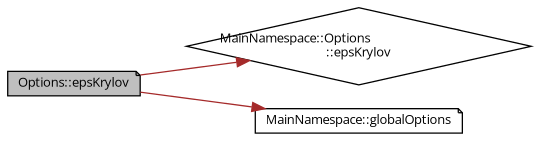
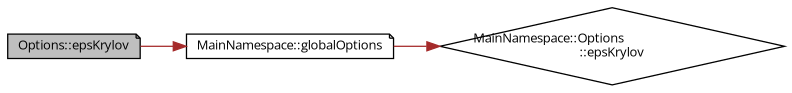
(188, 69) -> (410, 46)
